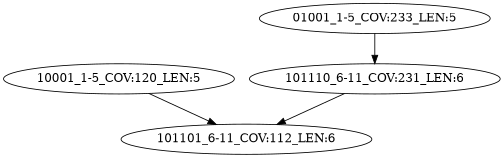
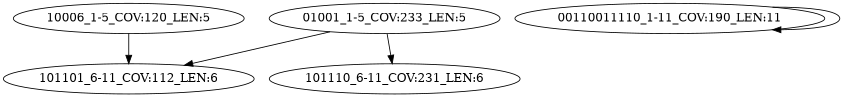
none -> (670, 18)
(119, 79) -> (129, 18)
(314, 107) -> (261, 48)
